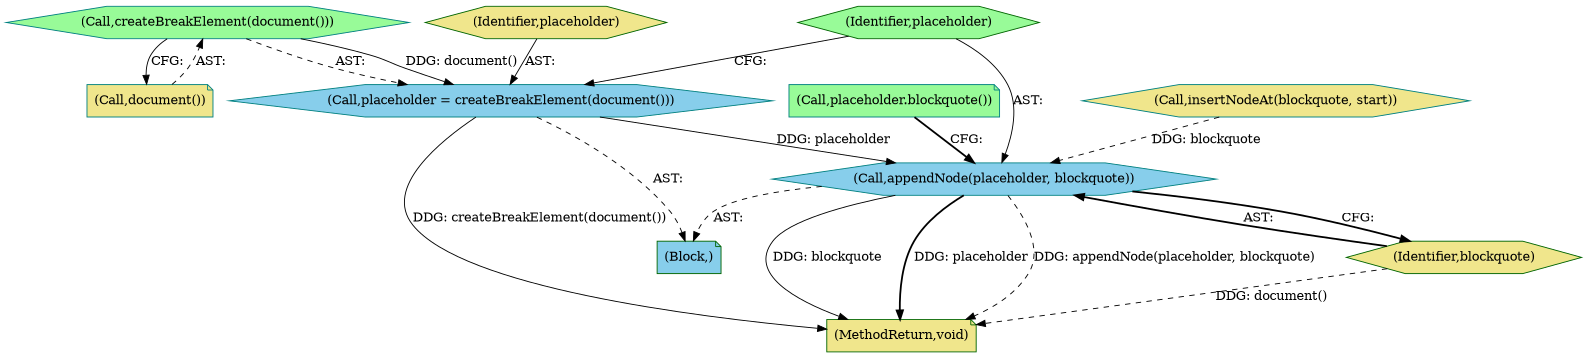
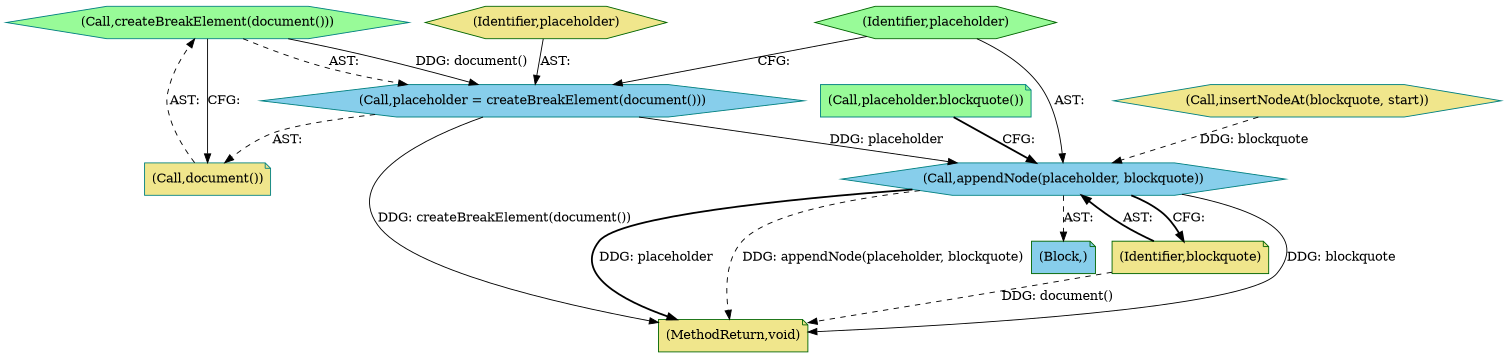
(618, 165) -> (300, 126)
(1464, 257) -> (1190, 257)
